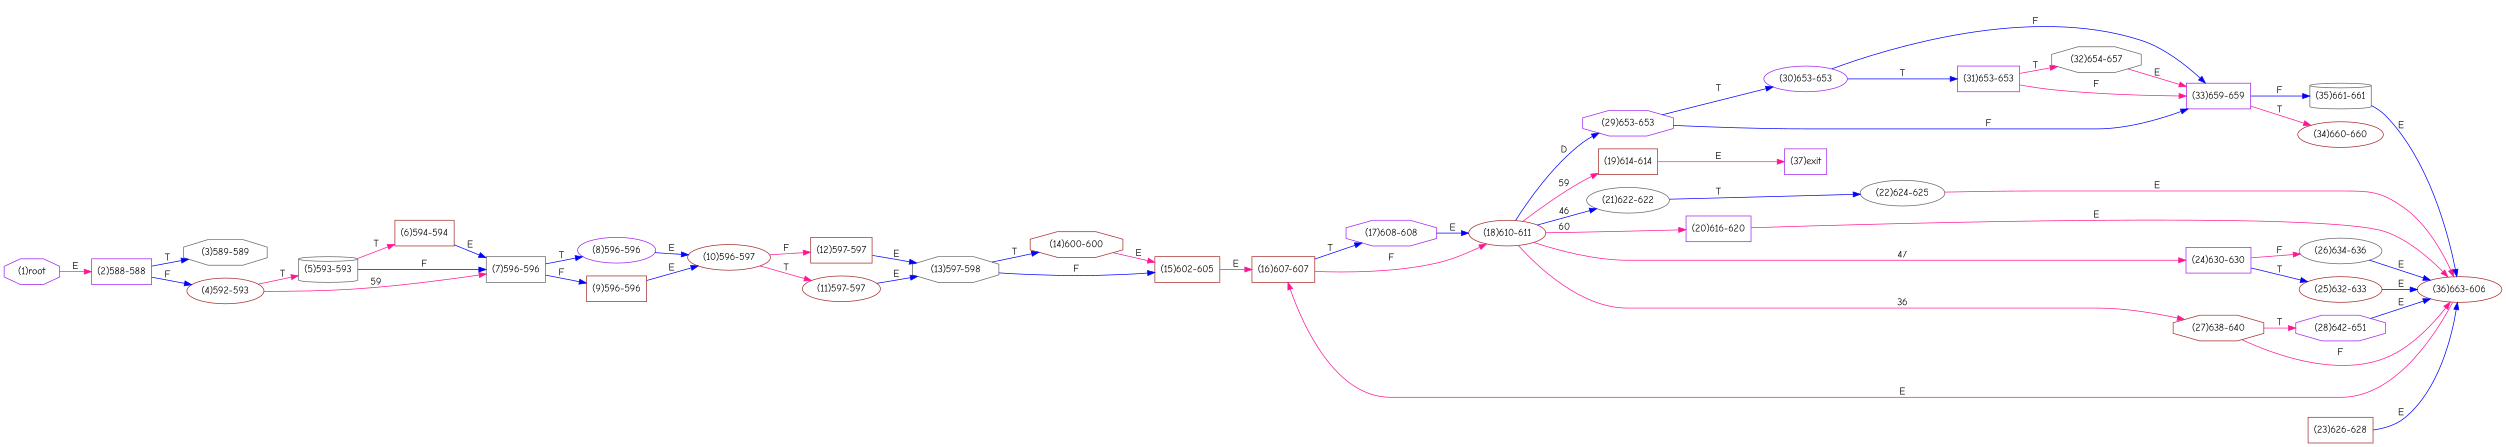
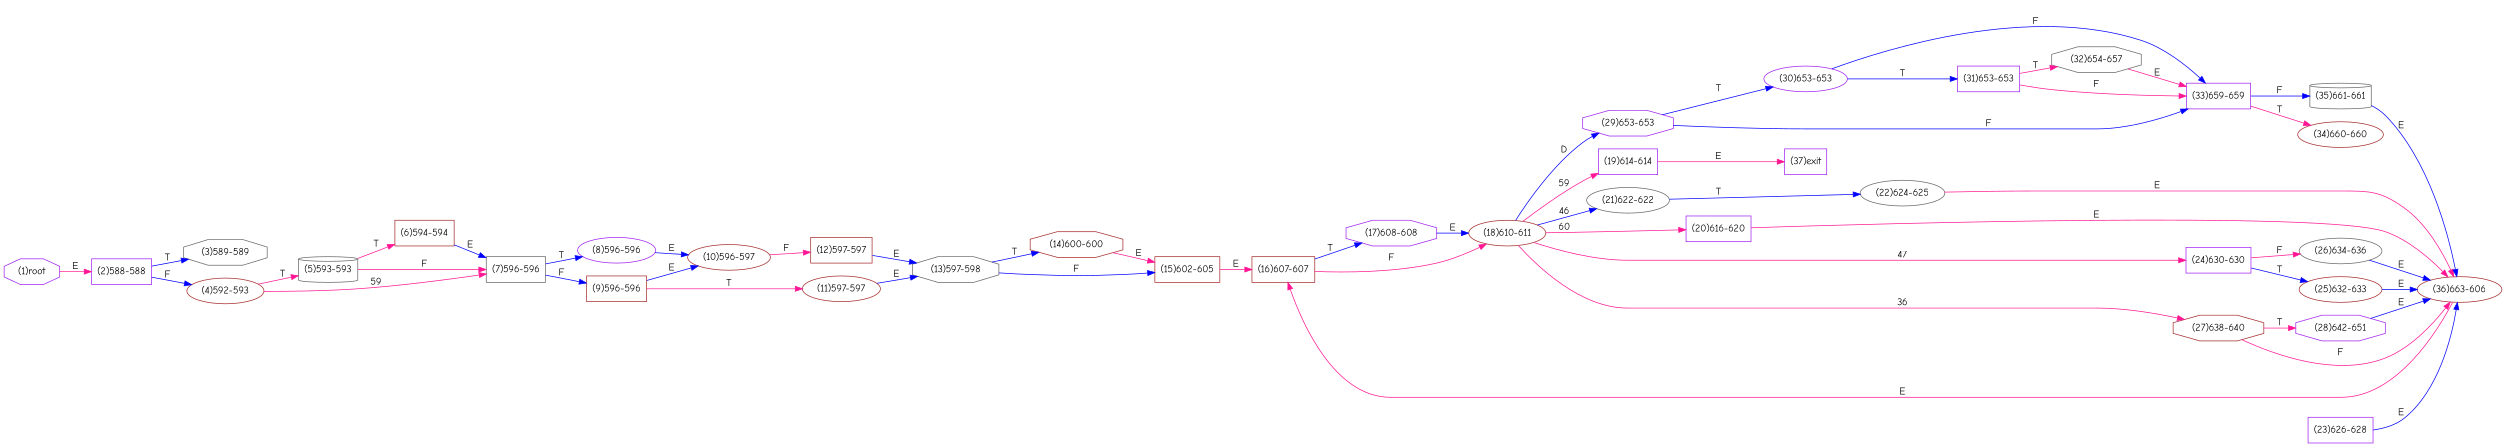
(1628, 162) -> (1628, 162)
(418, 270) -> (418, 270)
(782, 272) -> (721, 289)
(2341, 430) -> (2341, 430)
